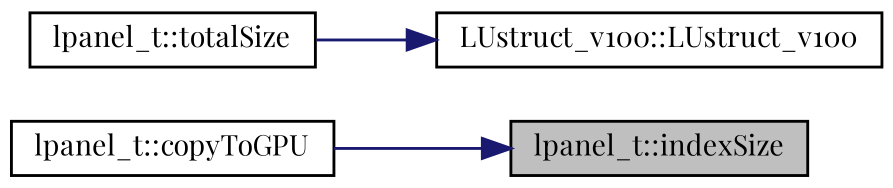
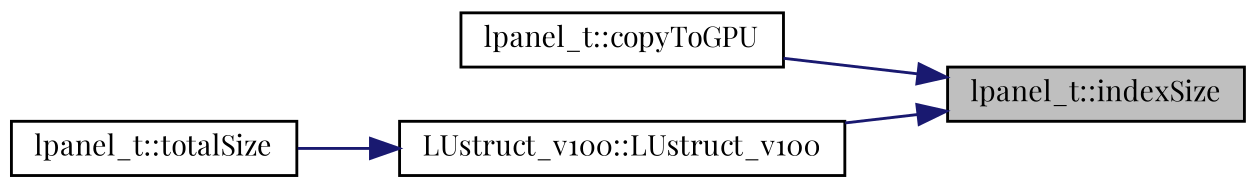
none -> (881, 119)
